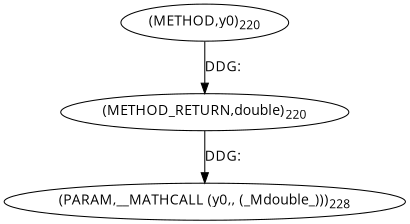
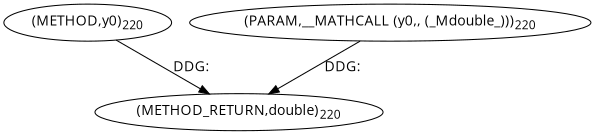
(205, 152) -> (319, 65)
(340, 200) -> (526, 21)
